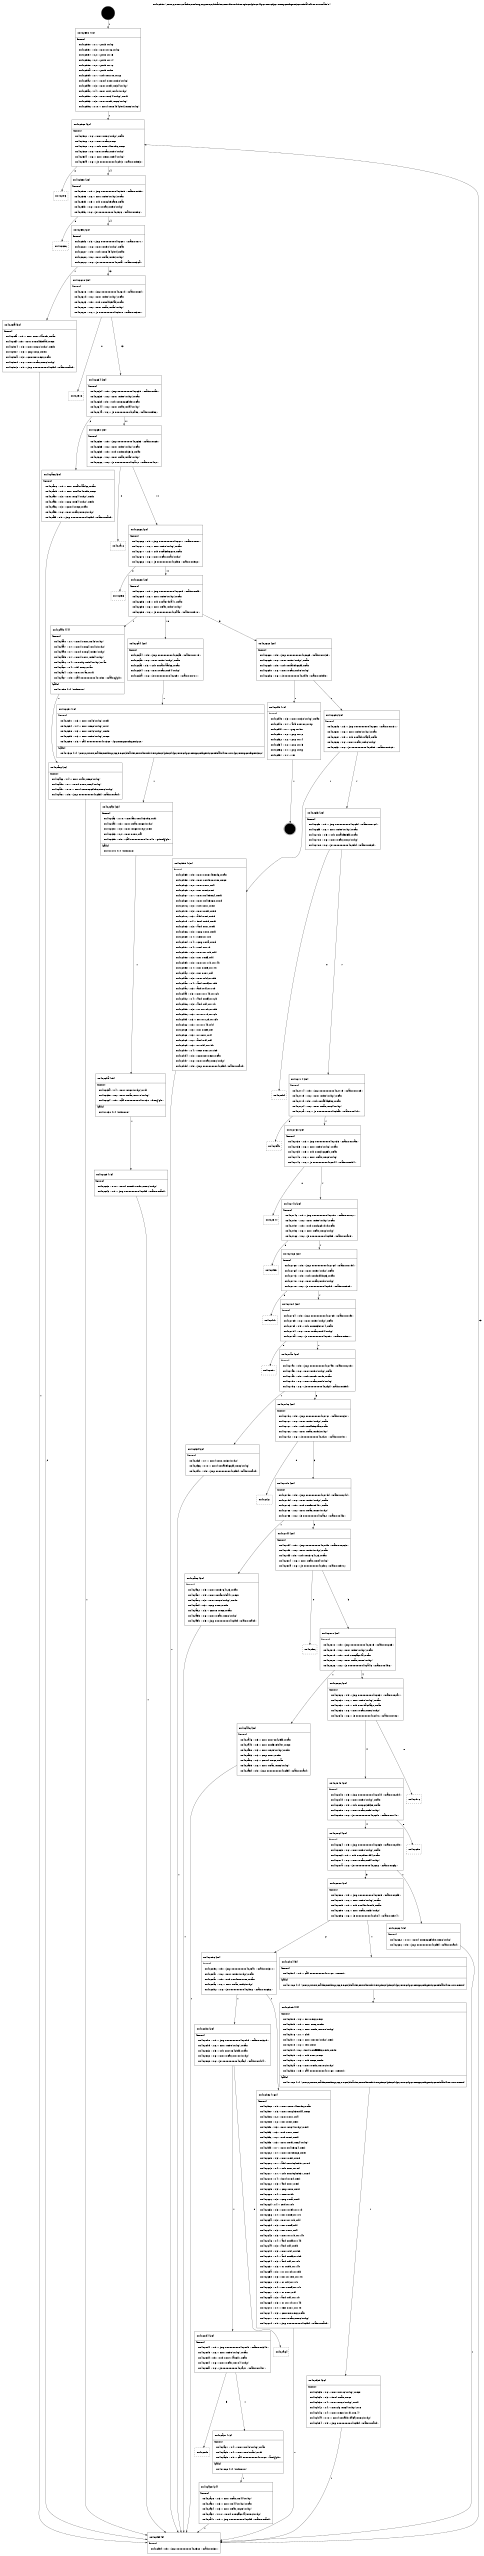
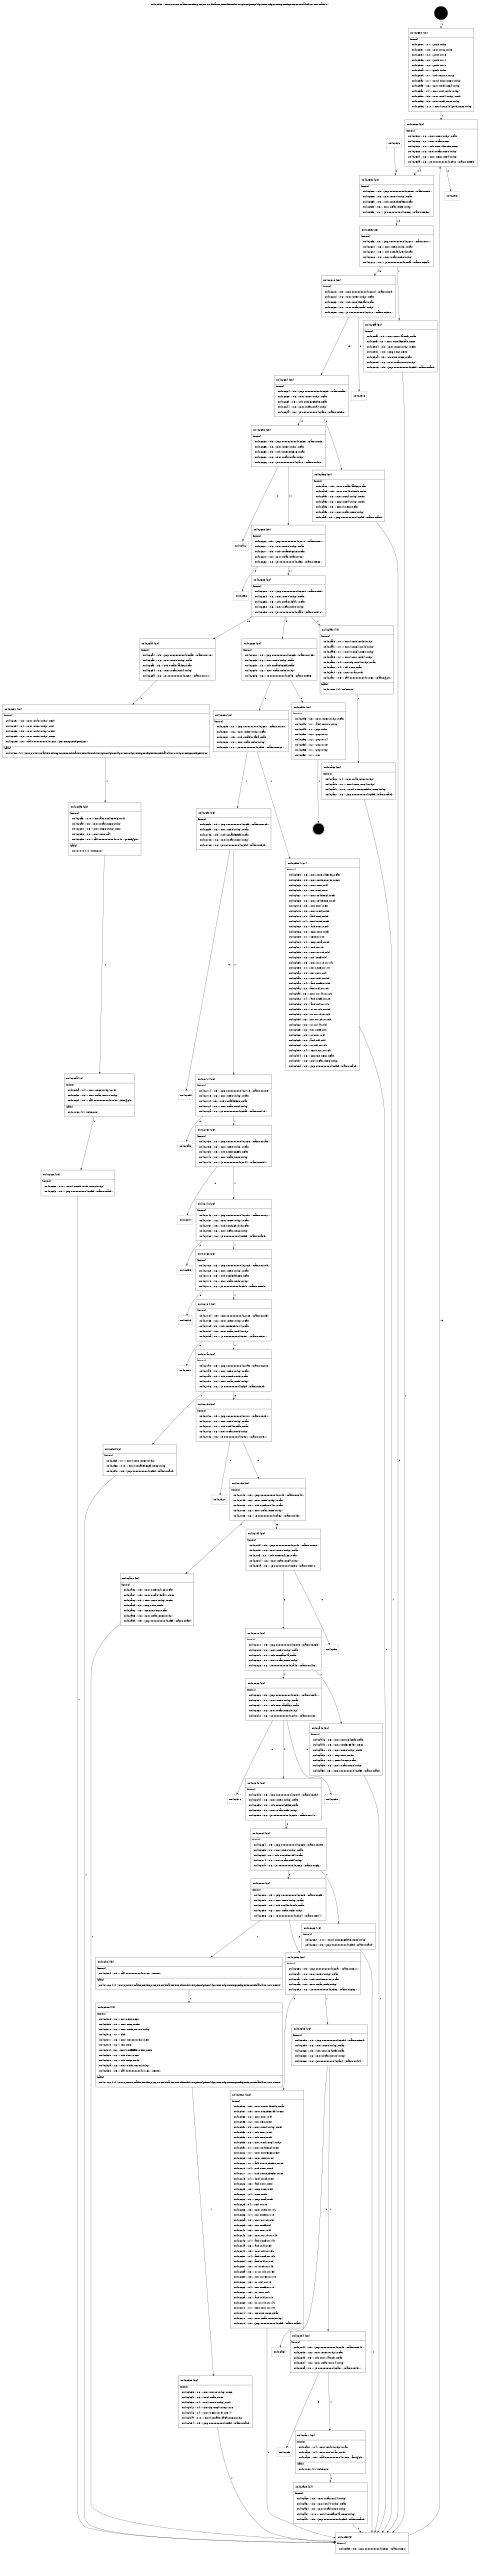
(68, 227) -> (395, 161)
(406, 1831) -> (299, 1765)
